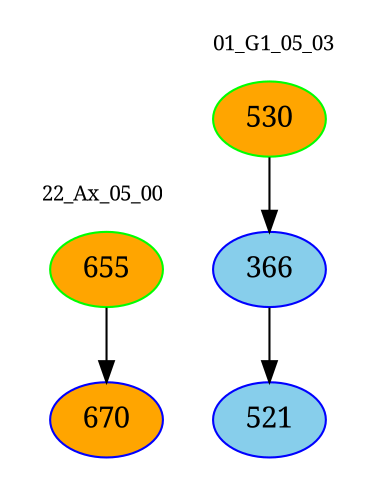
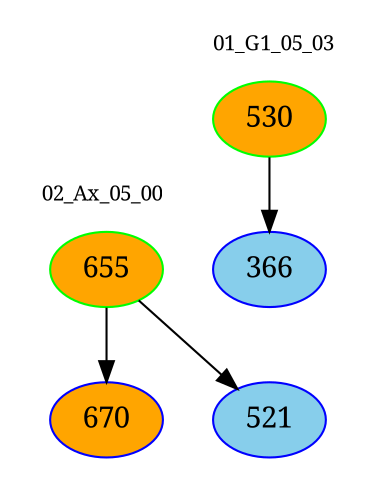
(102, 195) -> (102, 195)
(269, 334) -> (166, 325)
